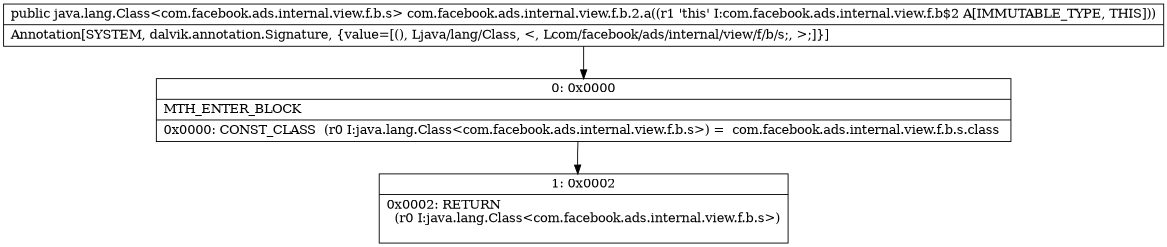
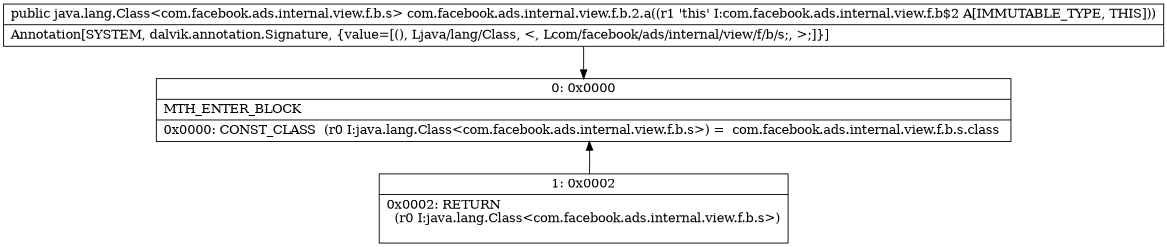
(578, 153) -> (590, 162)
